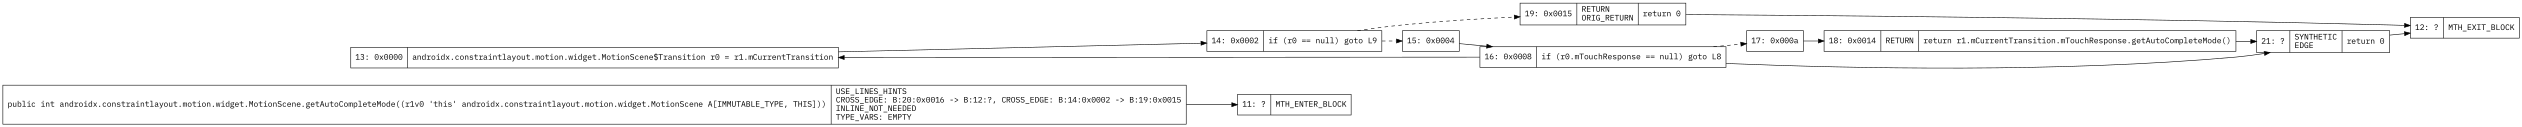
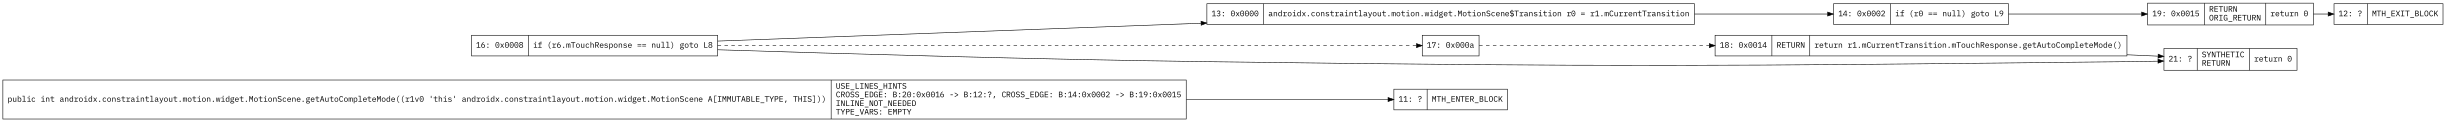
(1436, 22) -> (2075, 14)
(2397, 34) -> none
(1431, 41) -> none
(1811, 41) -> (1594, 46)
(2304, 46) -> (2216, 63)
(1631, 57) -> (623, 45)
